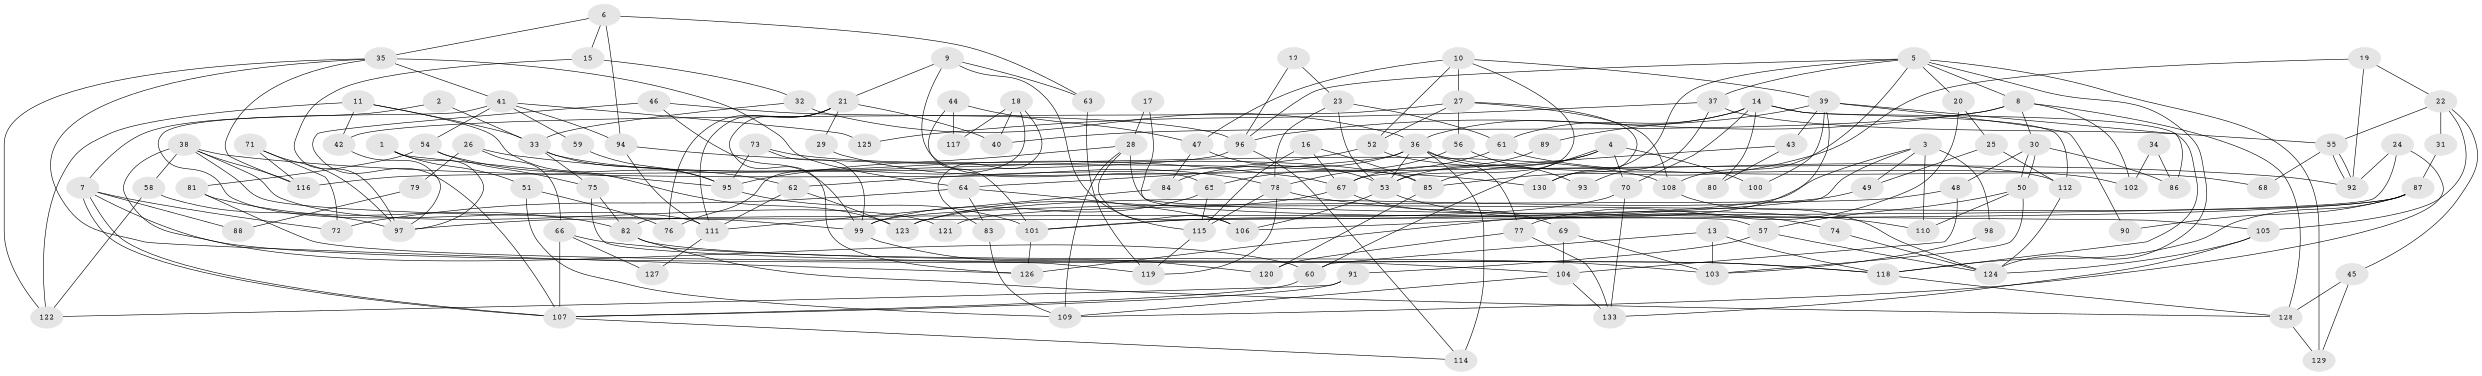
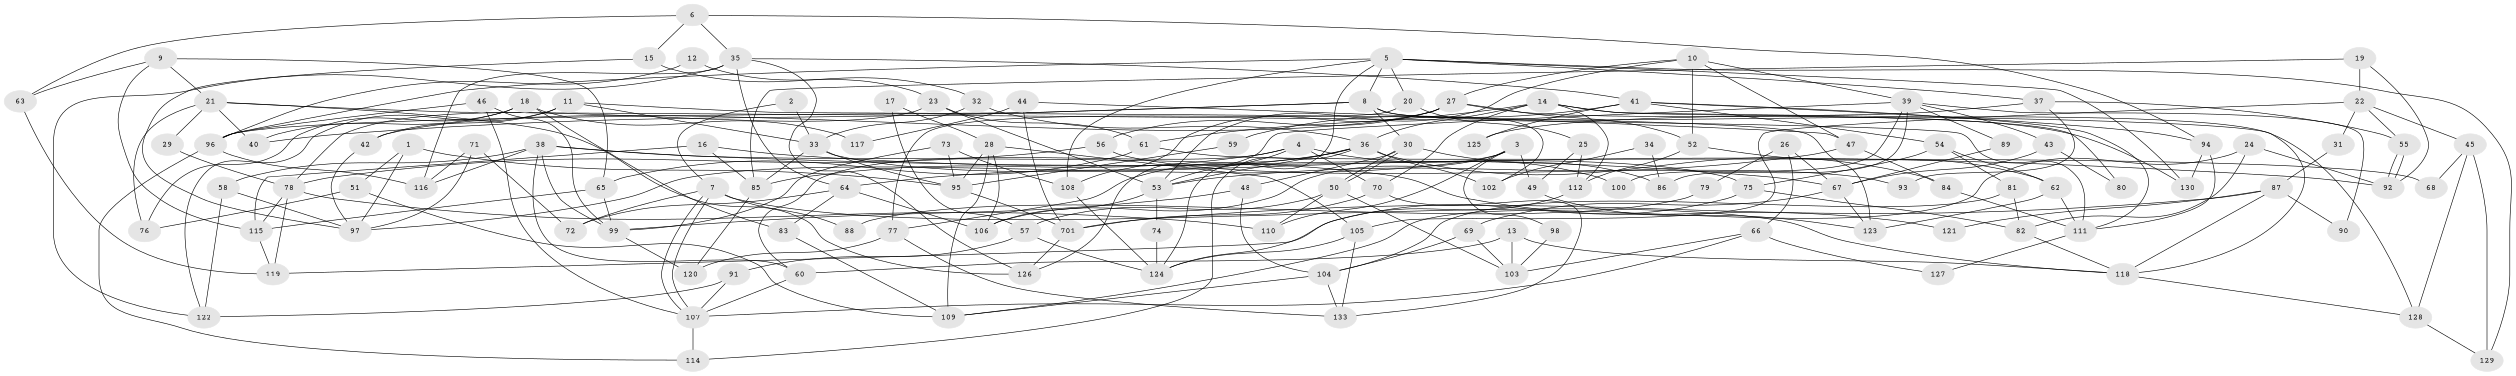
(2296, 167) -> (2451, 166)
(1032, 231) -> (1068, 231)
(1452, 302) -> none
